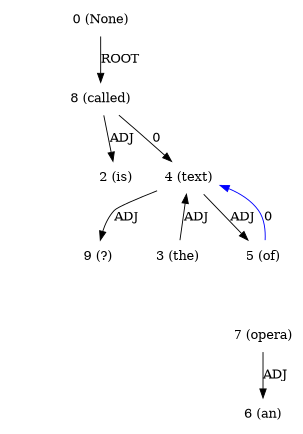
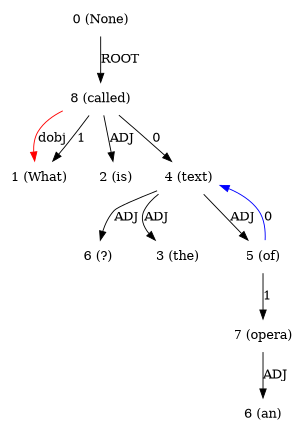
none -> (39, 178)
(183, 222) -> (144, 212)
(98, 257) -> (98, 257)
none -> (263, 292)
